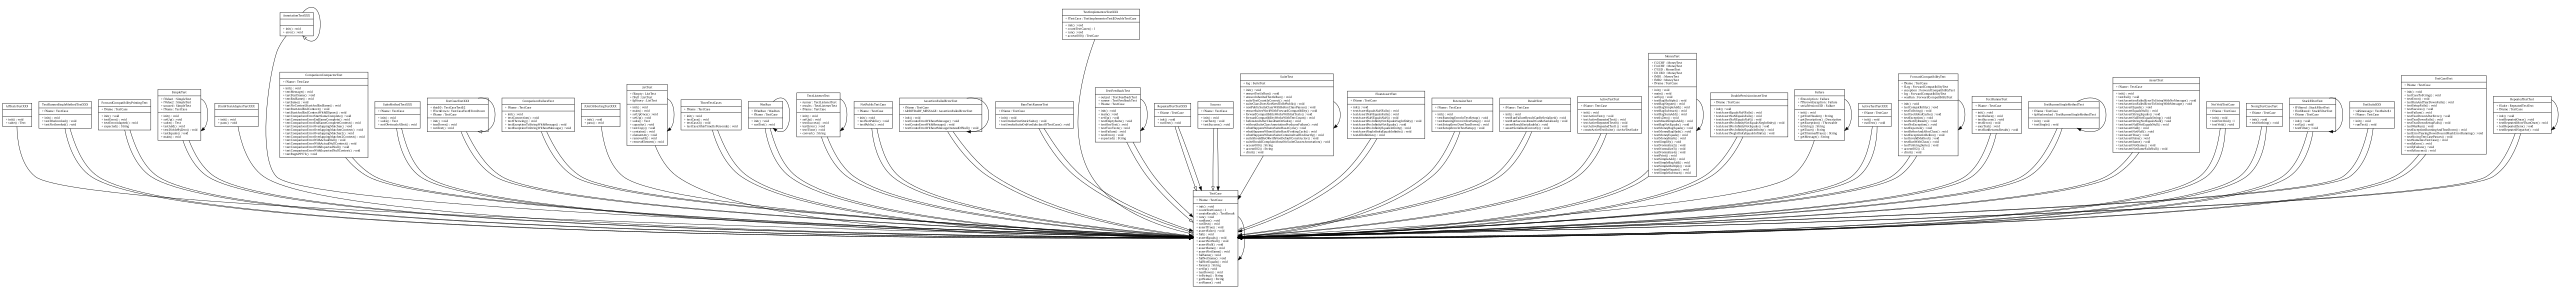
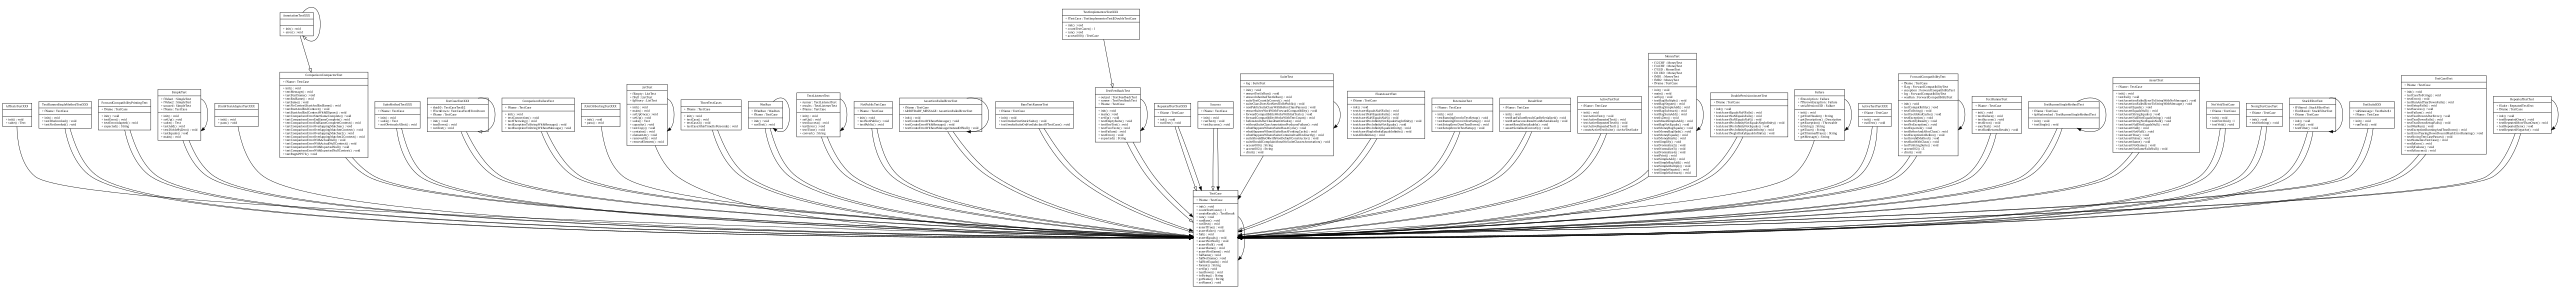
(1086, 165) -> (1108, 62)
(605, 213) -> (305, 52)
